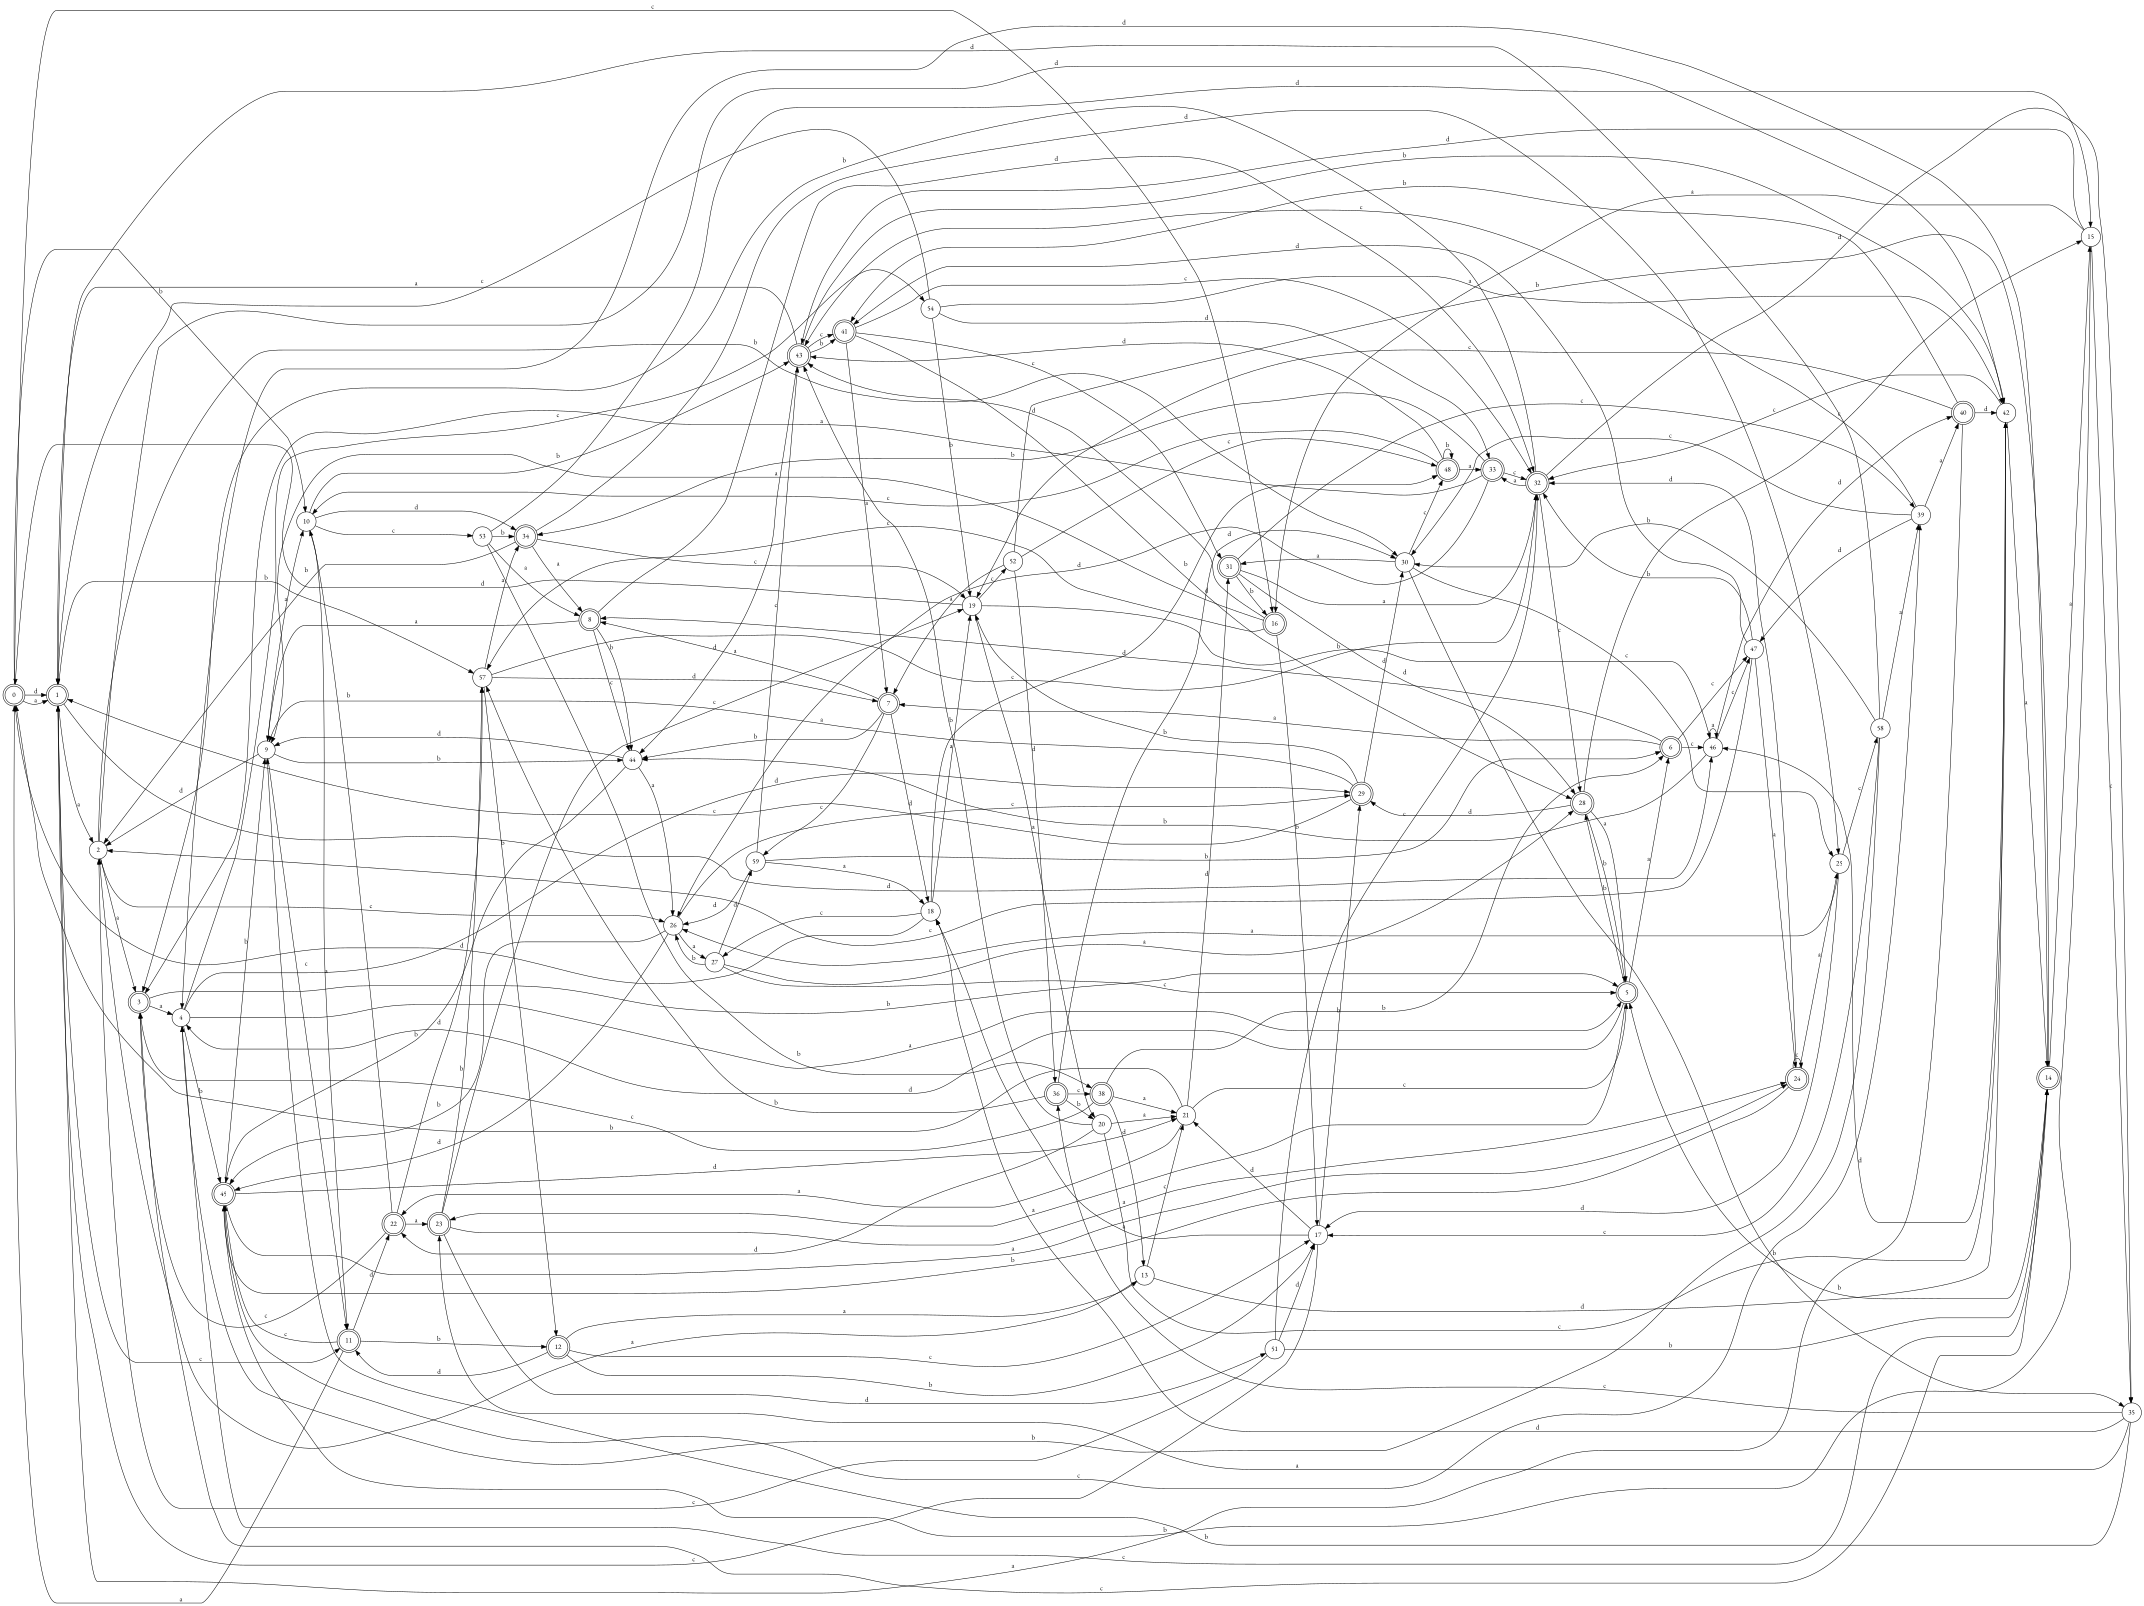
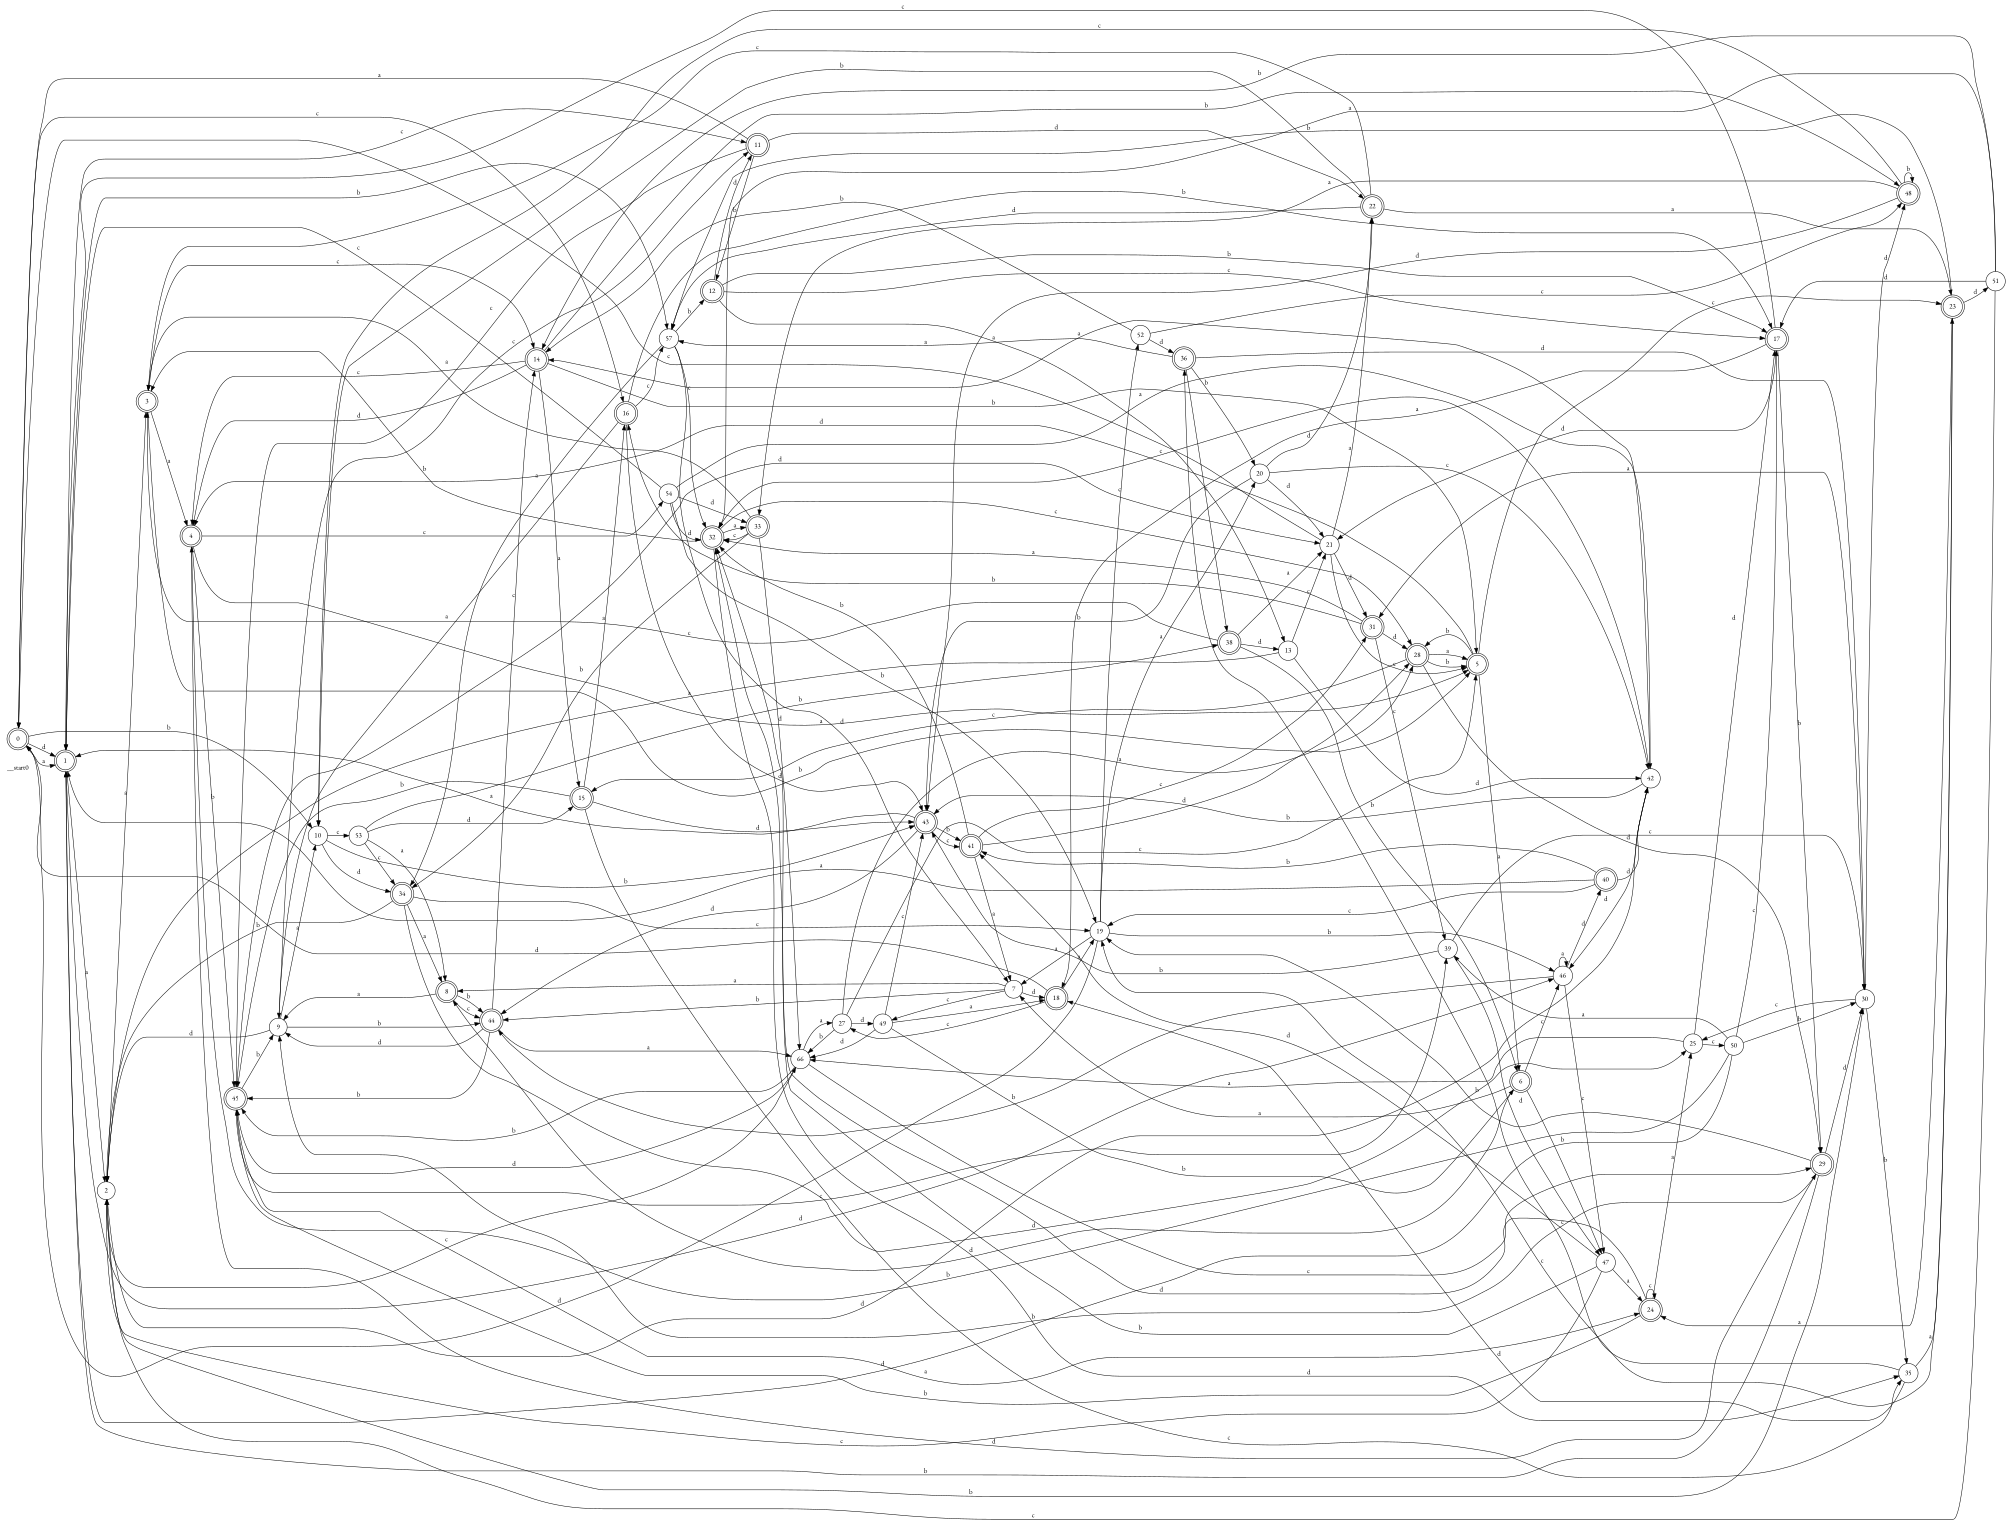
(1417, 159) -> (1289, 821)
(1001, 171) -> (678, 526)
(1361, 207) -> (1161, 970)
(2091, 237) -> (582, 798)
(1186, 278) -> (842, 605)
(1941, 467) -> none
(1425, 512) -> (1886, 258)
(503, 533) -> (379, 857)
(945, 611) -> (1058, 959)
(1137, 646) -> (1180, 109)
(1713, 683) -> (1563, 1140)
(889, 704) -> (1014, 989)
none -> (509, 708)
(822, 720) -> (1034, 1317)
(1880, 728) -> (1734, 1046)
(632, 760) -> (491, 1021)
none -> (18, 768)
(715, 811) -> (926, 1471)
(1405, 814) -> (1350, 108)
(756, 862) -> (883, 1024)
(931, 911) -> (1056, 998)
(673, 925) -> (801, 1059)
(324, 927) -> none
(181, 1018) -> (191, 536)
(776, 1103) -> (926, 342)
(1145, 1115) -> (1288, 486)
(612, 1128) -> (669, 356)
(1034, 1210) -> (1713, 302)
(1318, 1235) -> (1777, 339)
(973, 1515) -> none
